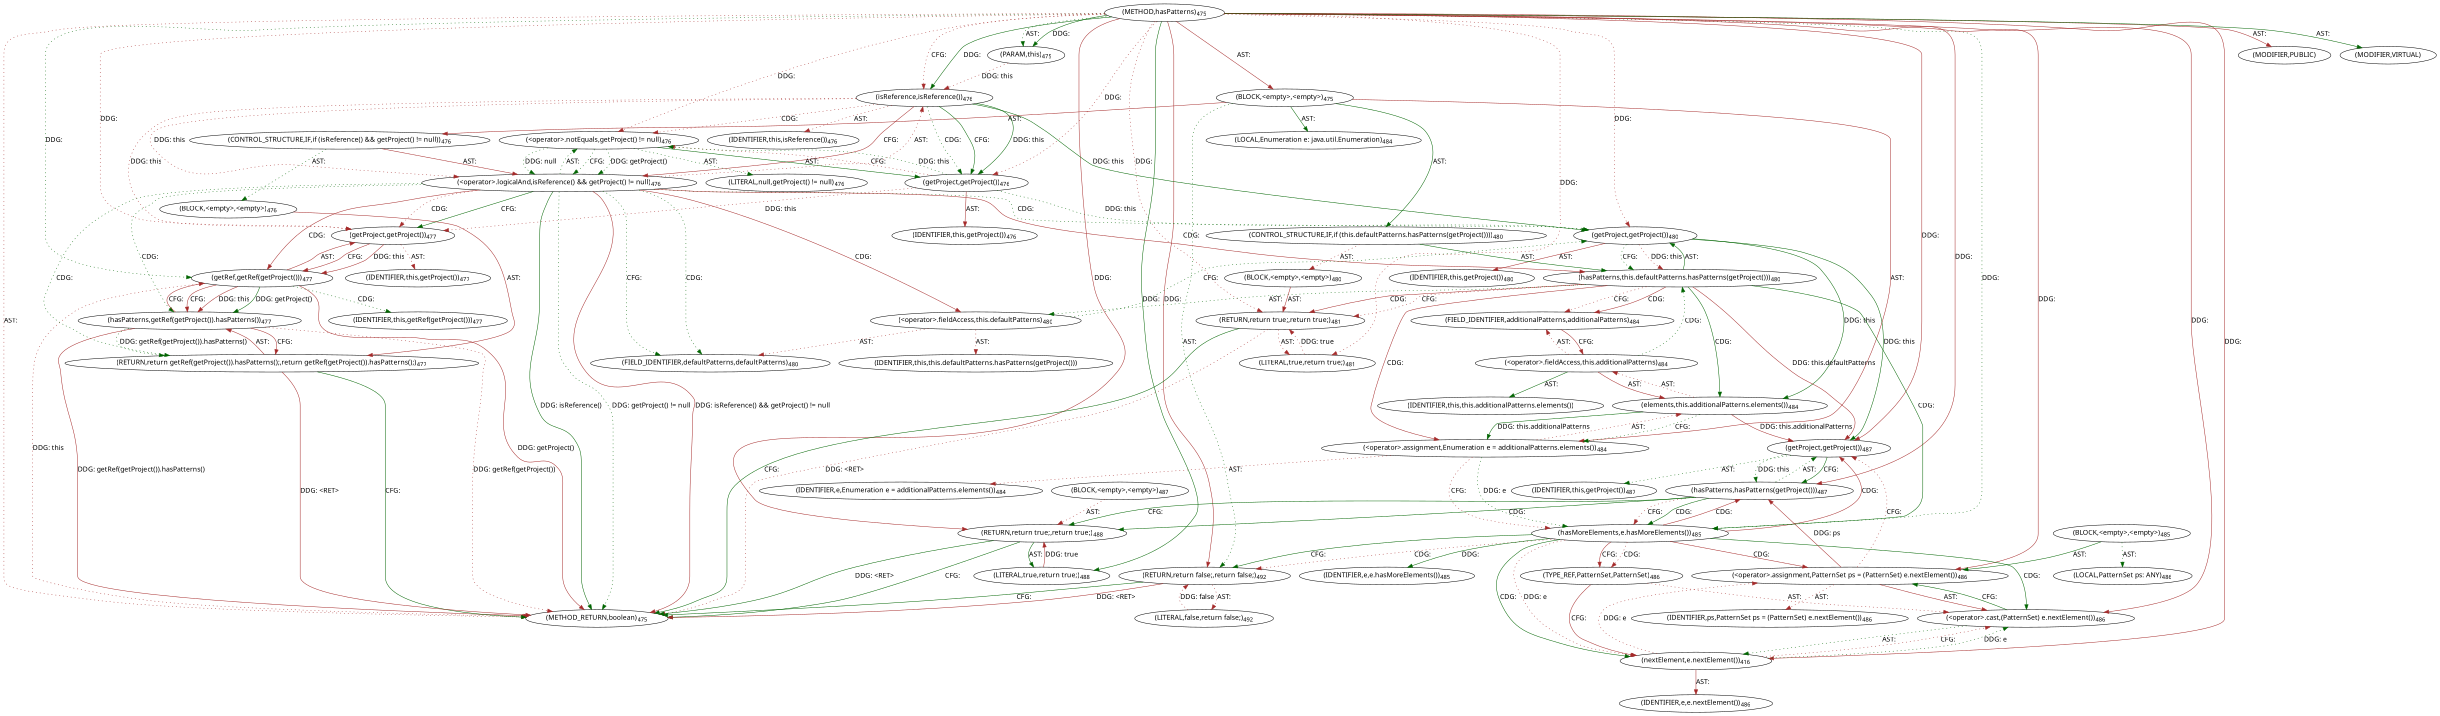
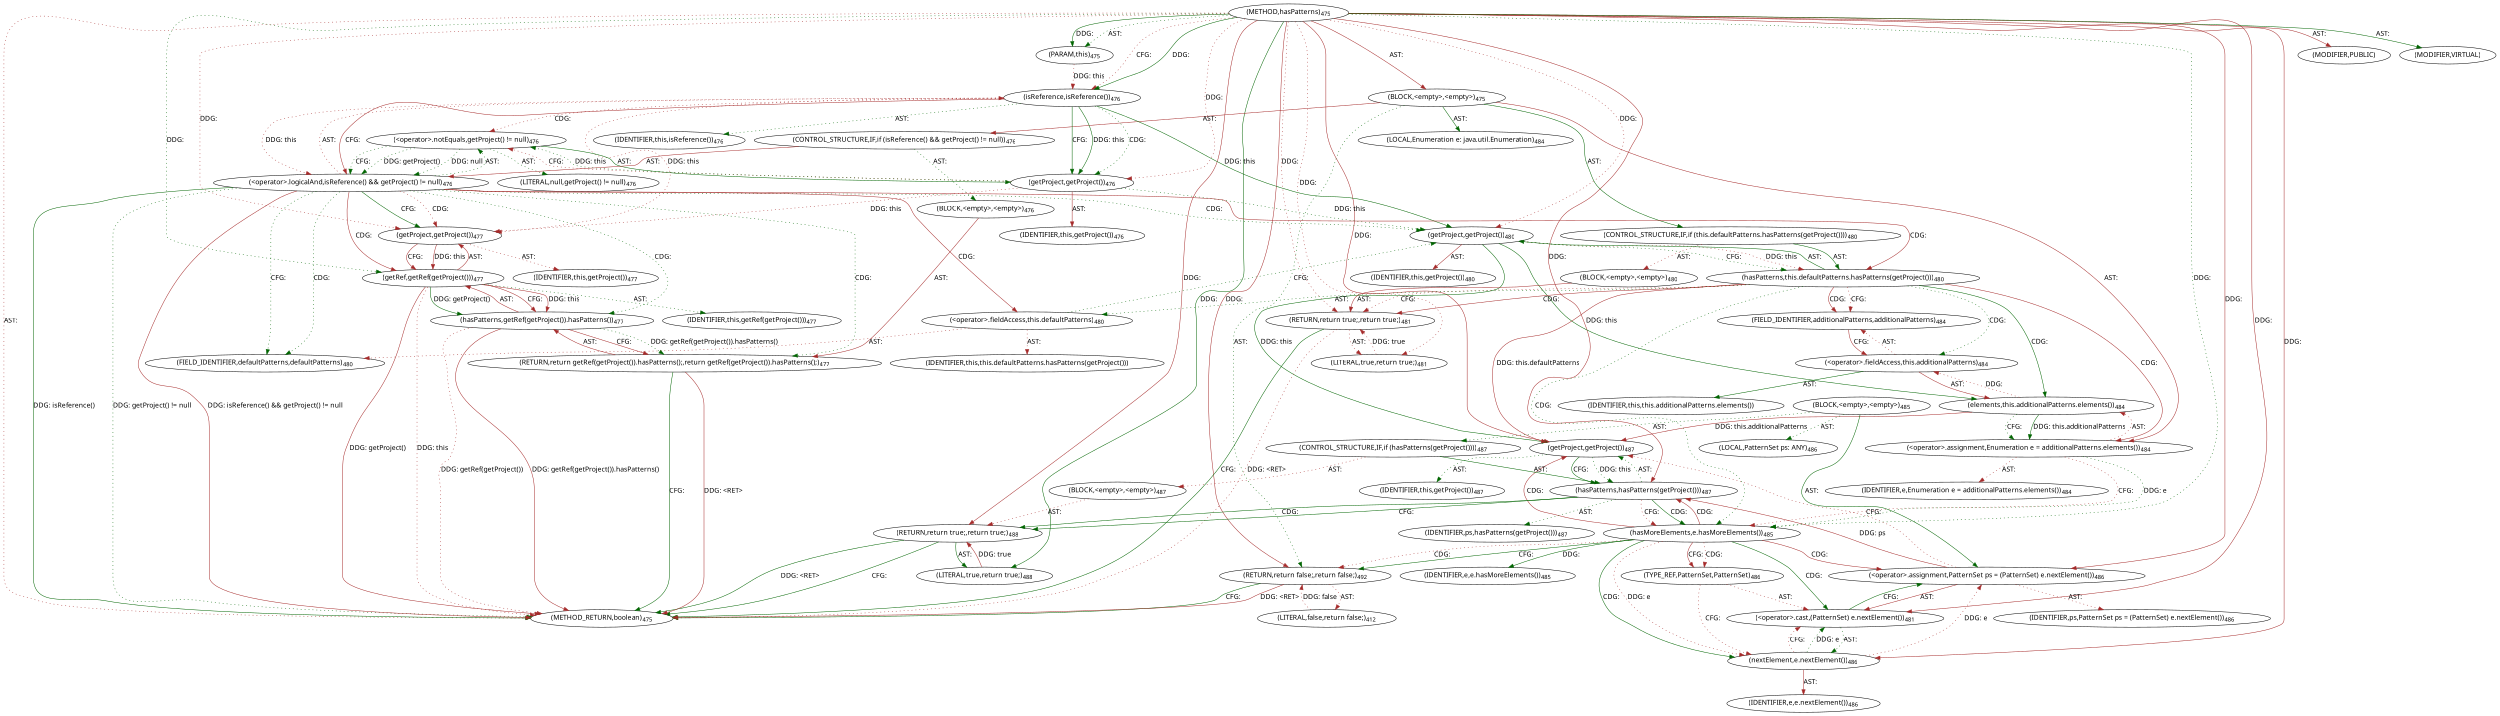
(859, 49) -> none
(850, 117) -> (875, 119)
(177, 299) -> (507, 299)
(367, 299) -> (641, 299)
(1675, 333) -> (1980, 307)
(1669, 385) -> (1995, 385)
none -> (1393, 448)
(1923, 448) -> (1540, 391)
none -> (1496, 533)
(1248, 618) -> (1371, 618)
(2101, 618) -> (1910, 618)
(1576, 634) -> (1707, 629)
(1745, 660) -> (1853, 660)
